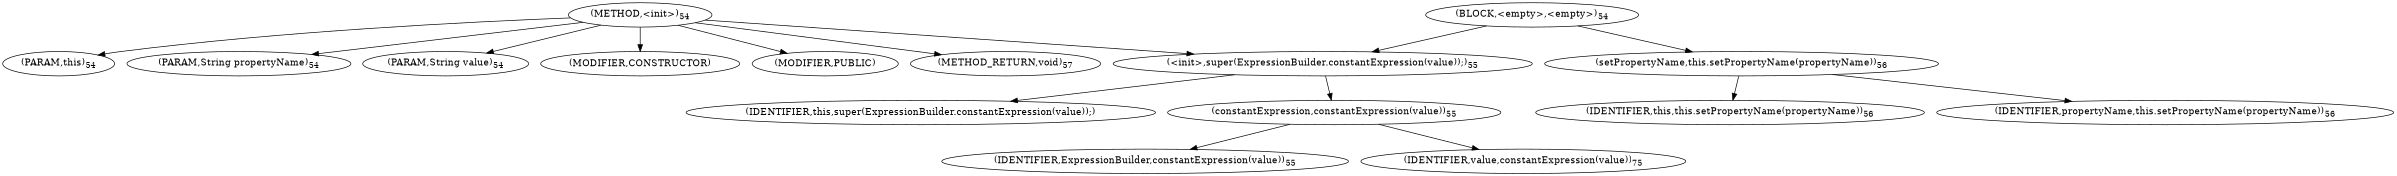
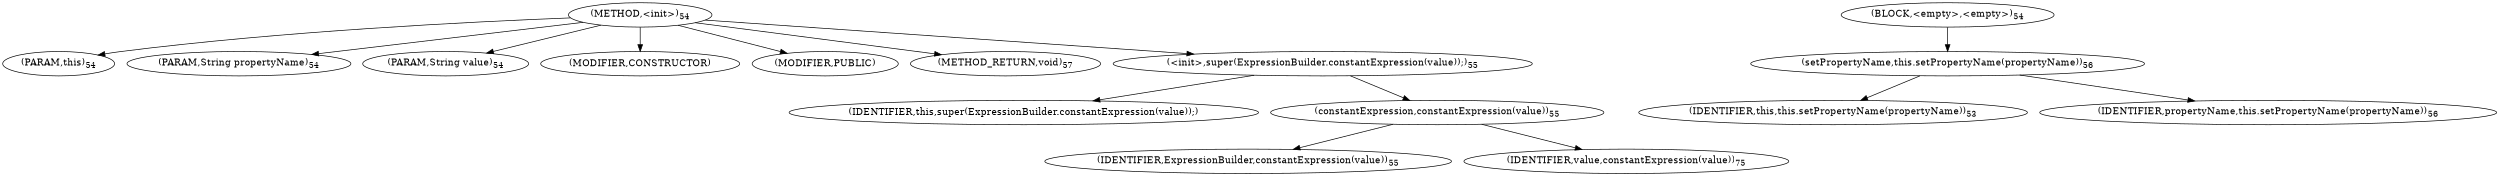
(1433, 38) -> none
(1869, 111) -> (1972, 111)
